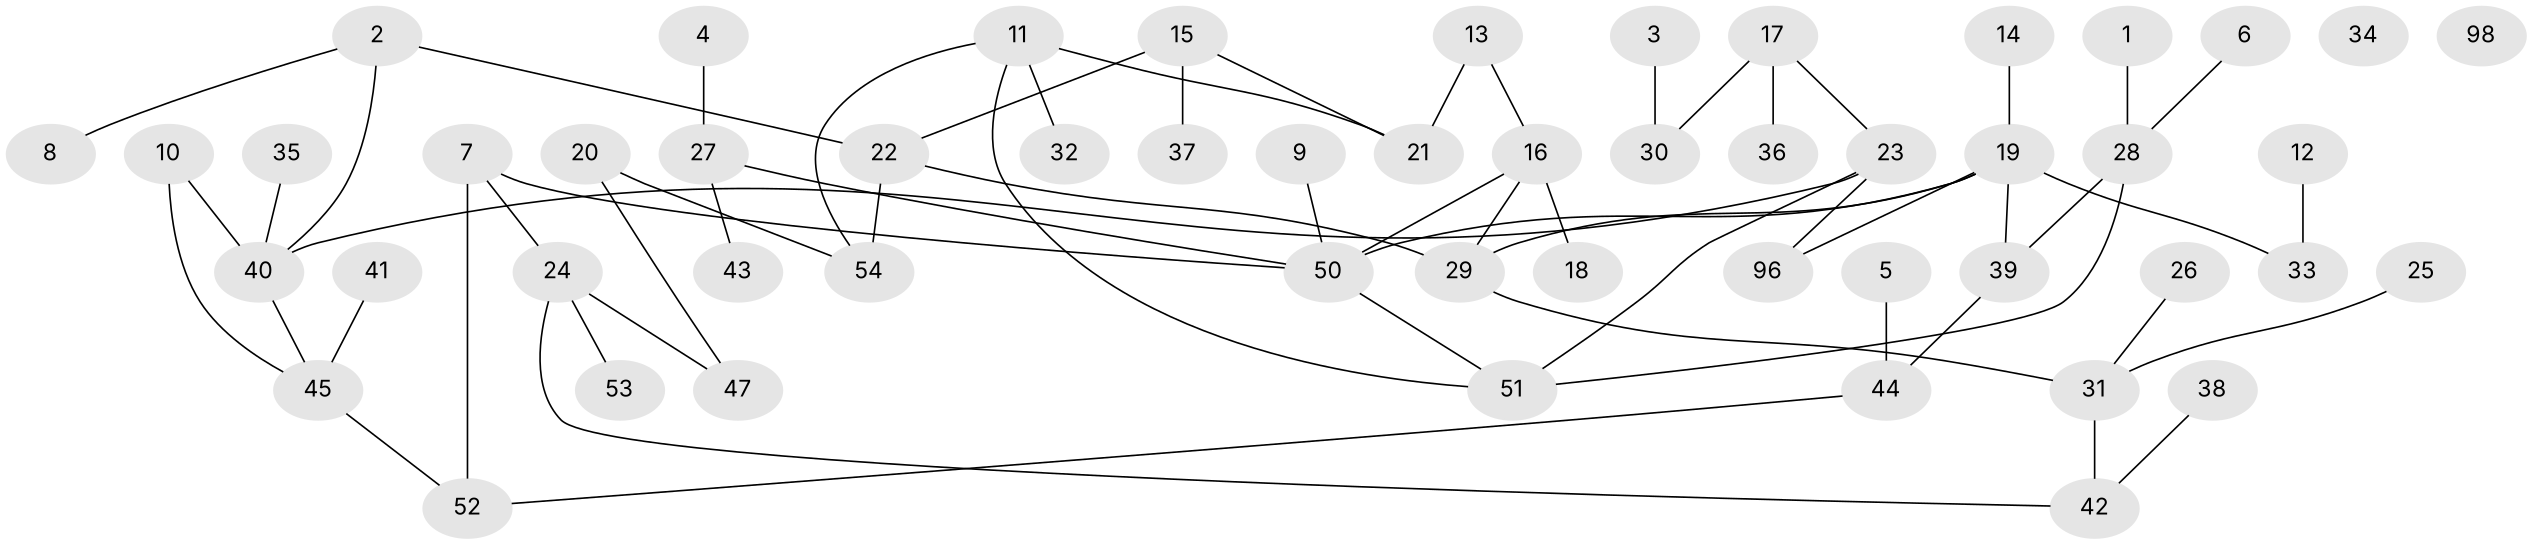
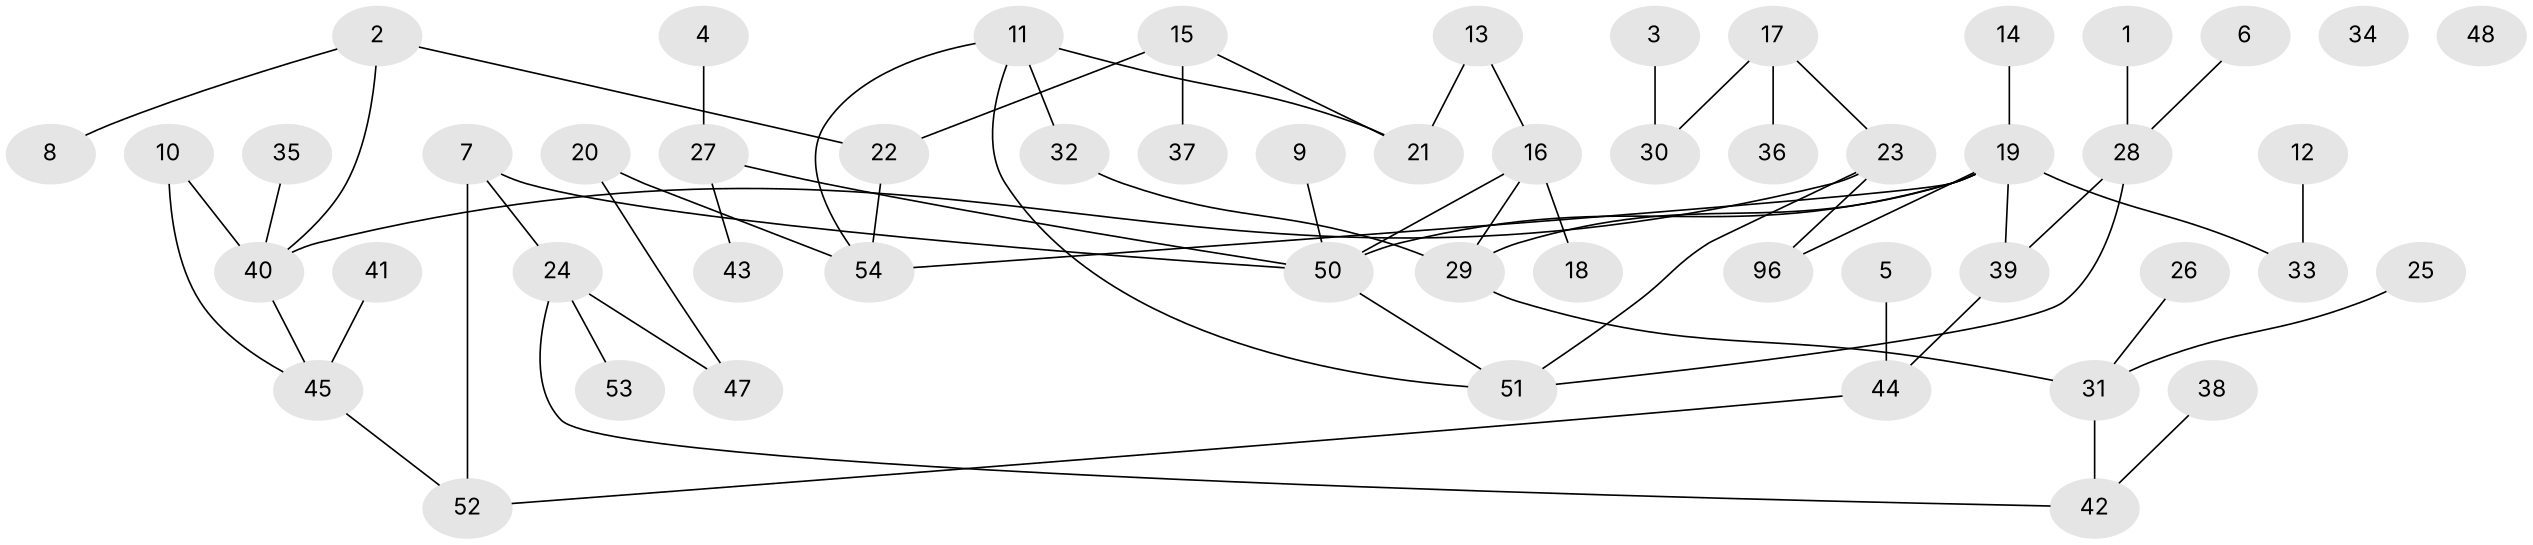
(2482, 36) -> (2482, 36)
(1175, 207) -> (1261, 216)
none -> (1259, 243)
